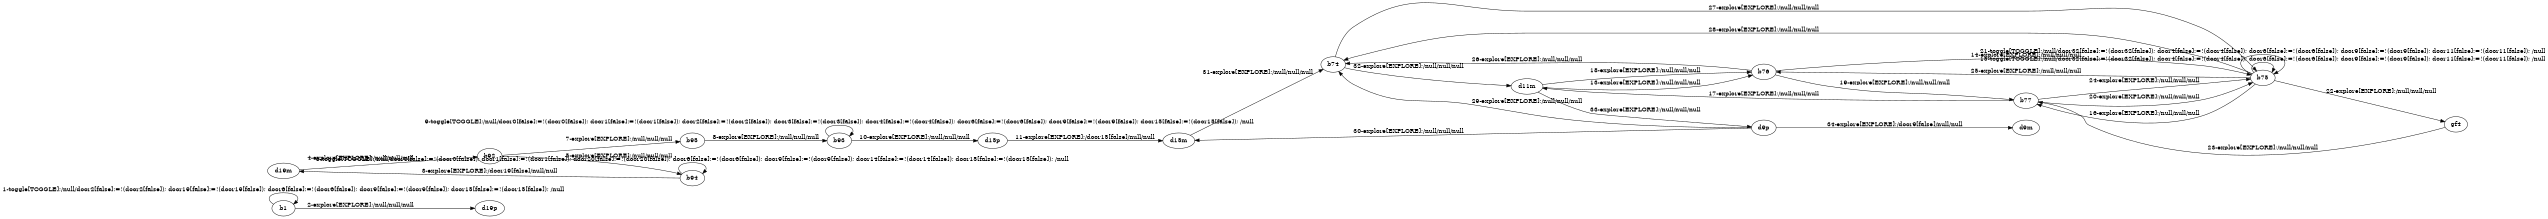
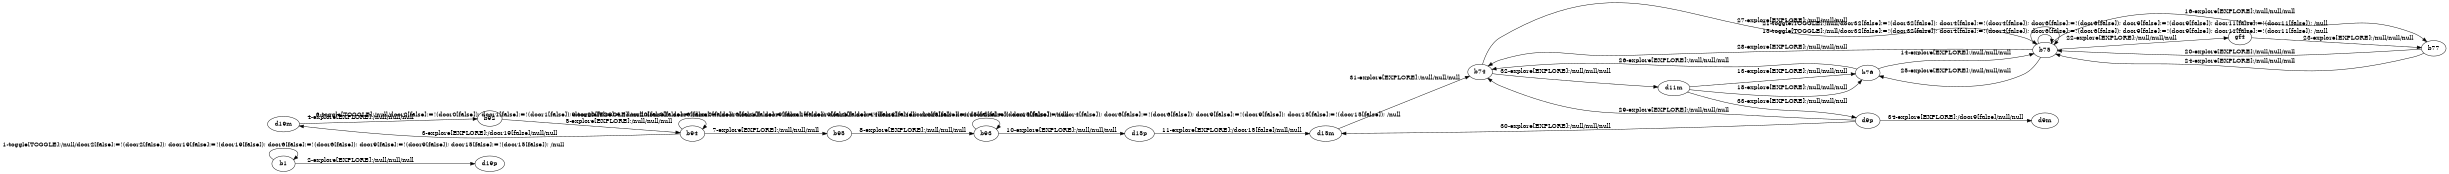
(1892, 92) -> none
(1780, 99) -> none
(589, 149) -> (764, 134)
